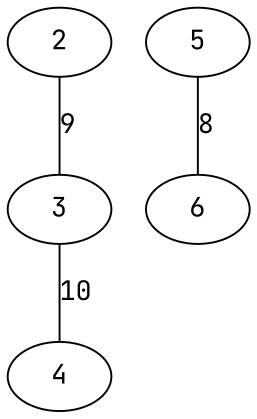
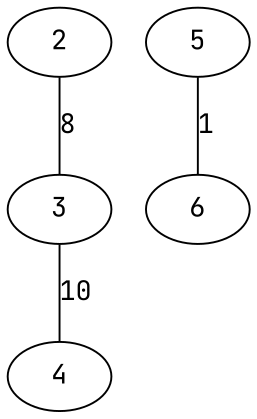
(68, 126) -> (68, 126)
(206, 126) -> (206, 126)
